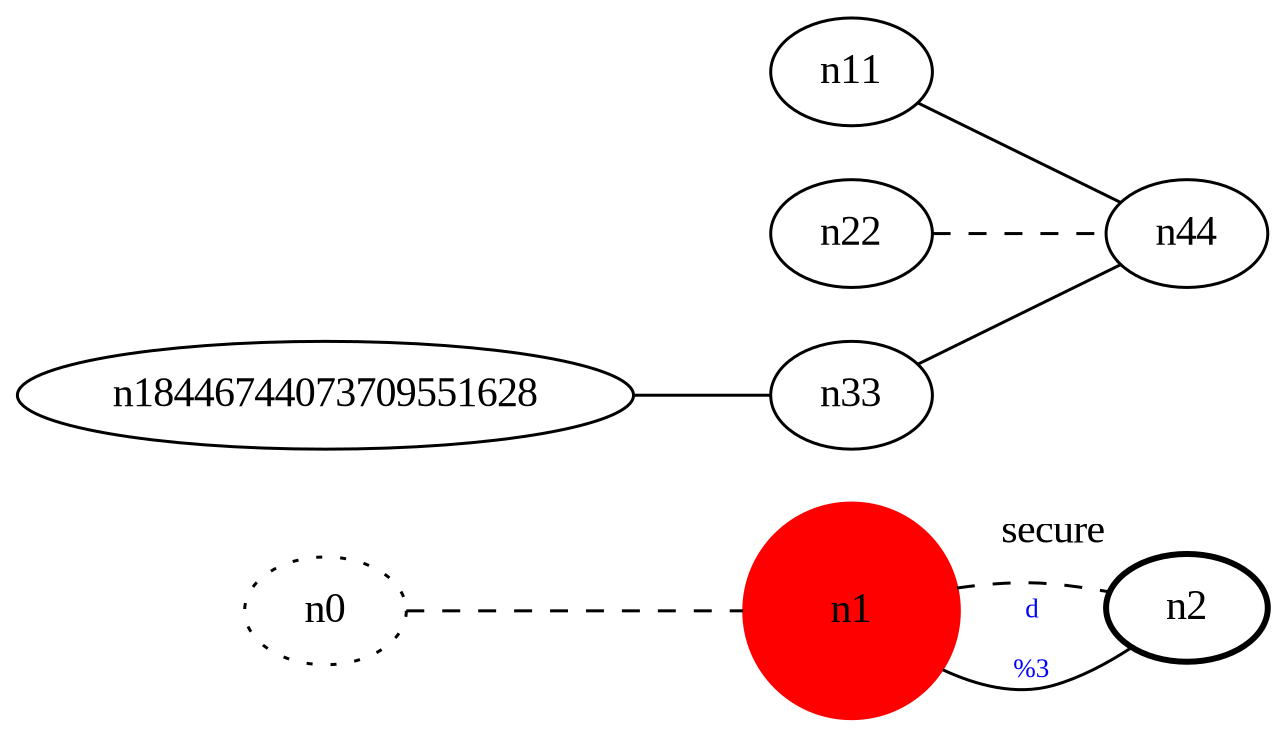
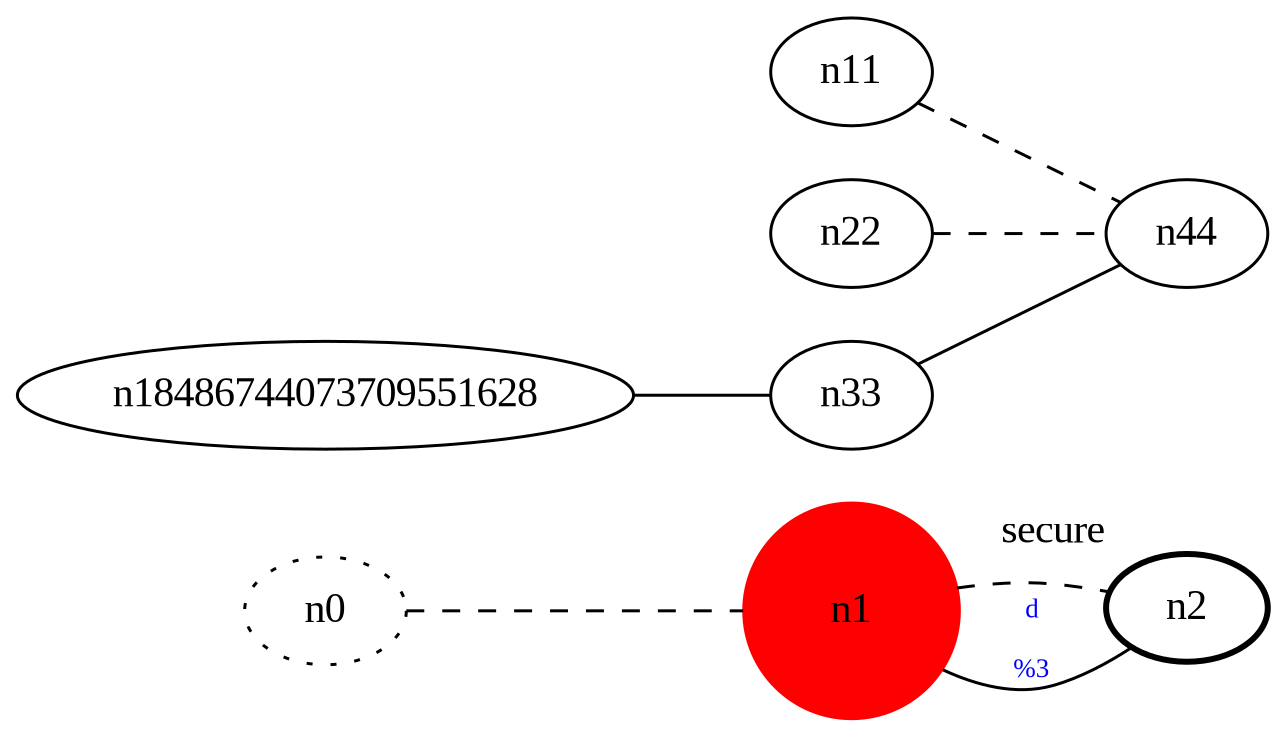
(1019, 153) -> (1019, 153)
(325, 395) -> (325, 395)
